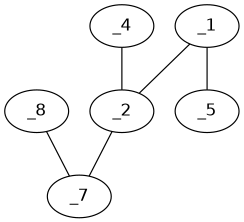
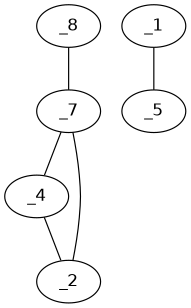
(165, 69) -> none
none -> (53, 154)
